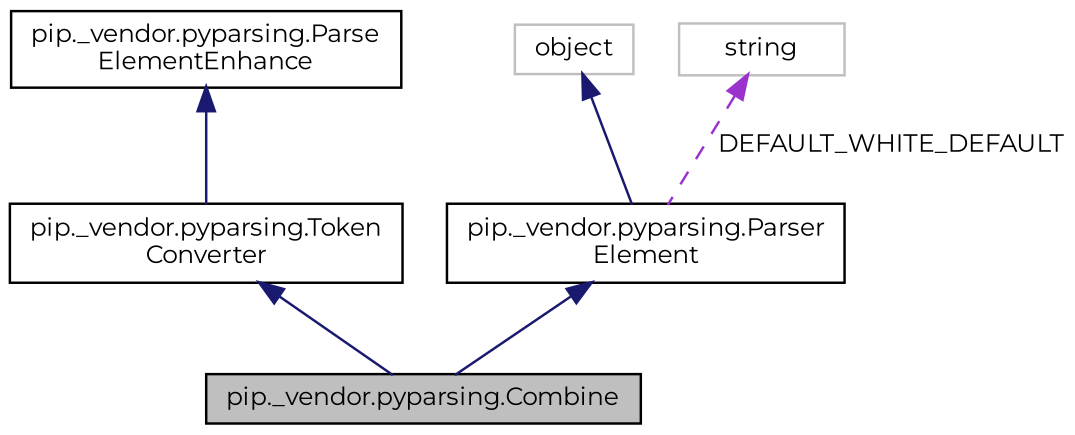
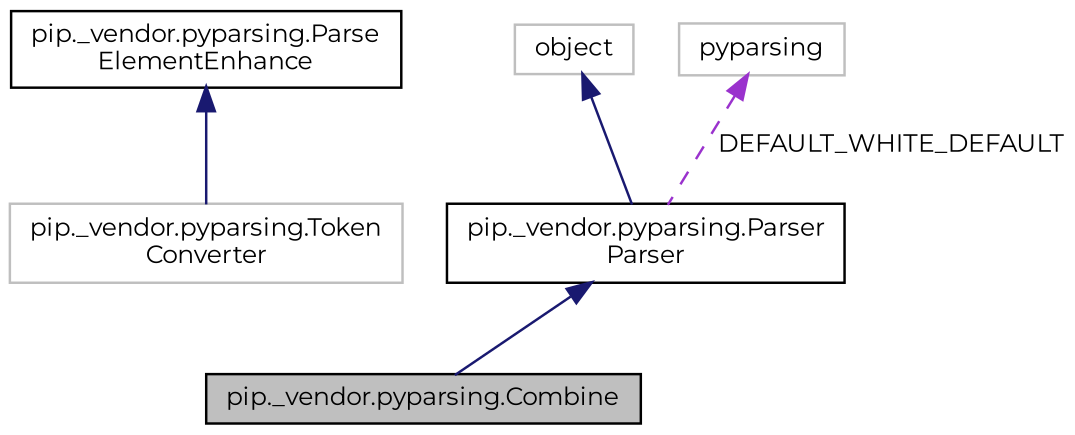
(762, 49) -> (762, 49)
(206, 243) -> (206, 243)
(646, 243) -> (646, 243)
(336, 336) -> none
